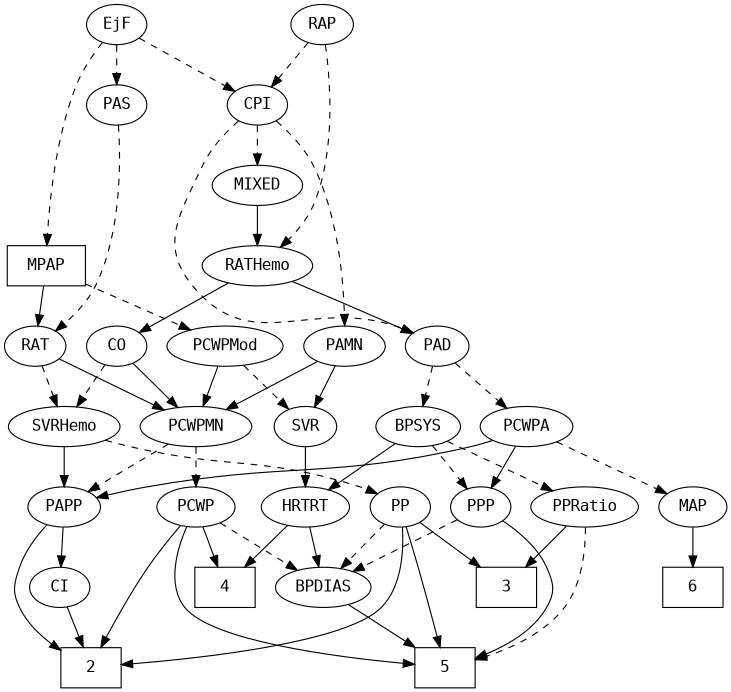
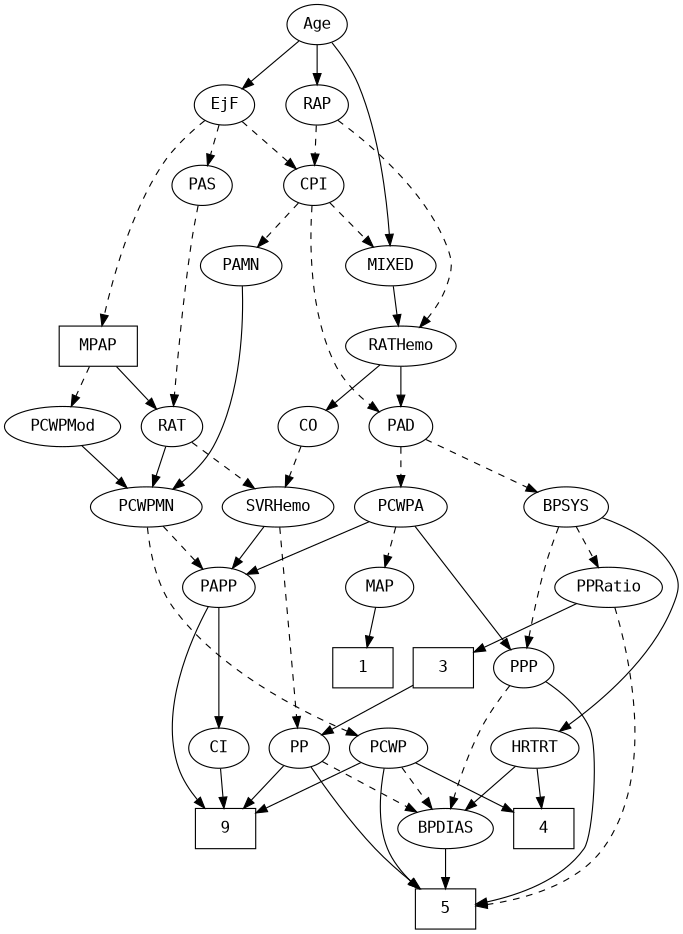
none -> (317, 25)
(151, 381) -> none
(305, 427) -> none
(445, 541) -> (372, 707)
(693, 587) -> (363, 668)
(91, 668) -> (226, 829)
